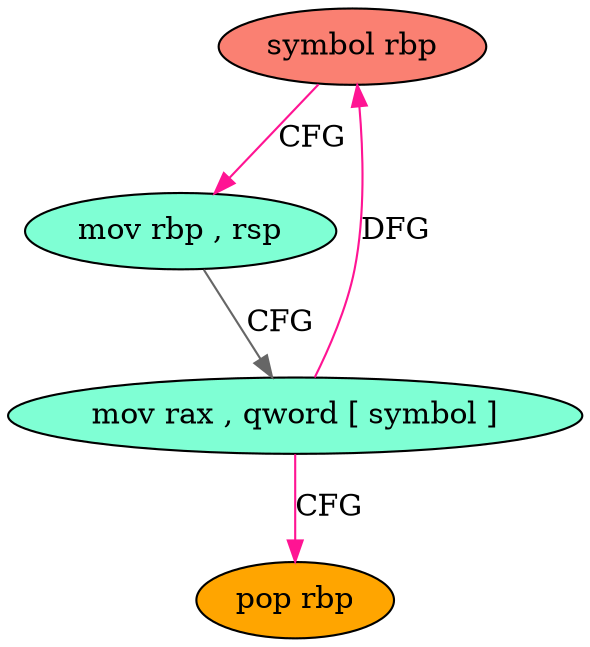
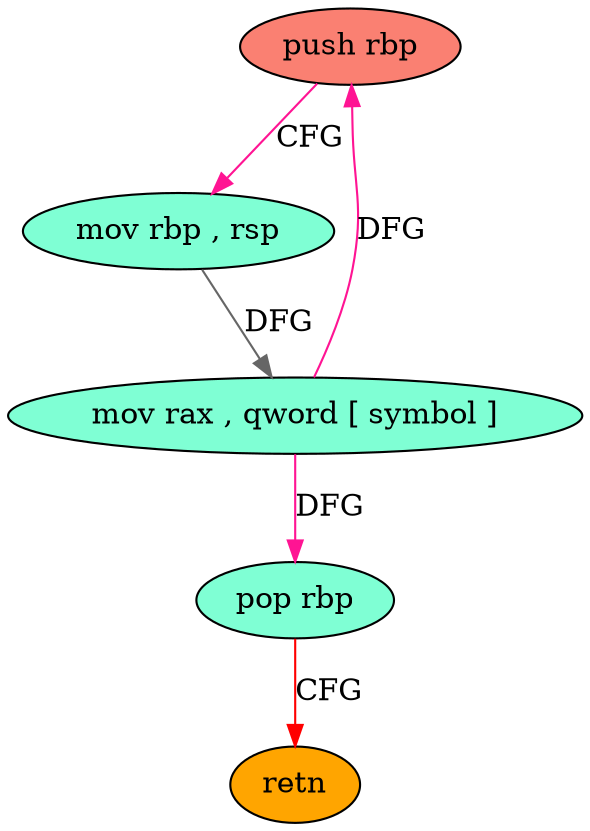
(352, 47) -> (350, 47)
(280, 323) -> (279, 323)
(329, 508) -> (330, 508)
(295, 600) -> (295, 600)
none -> (295, 785)
